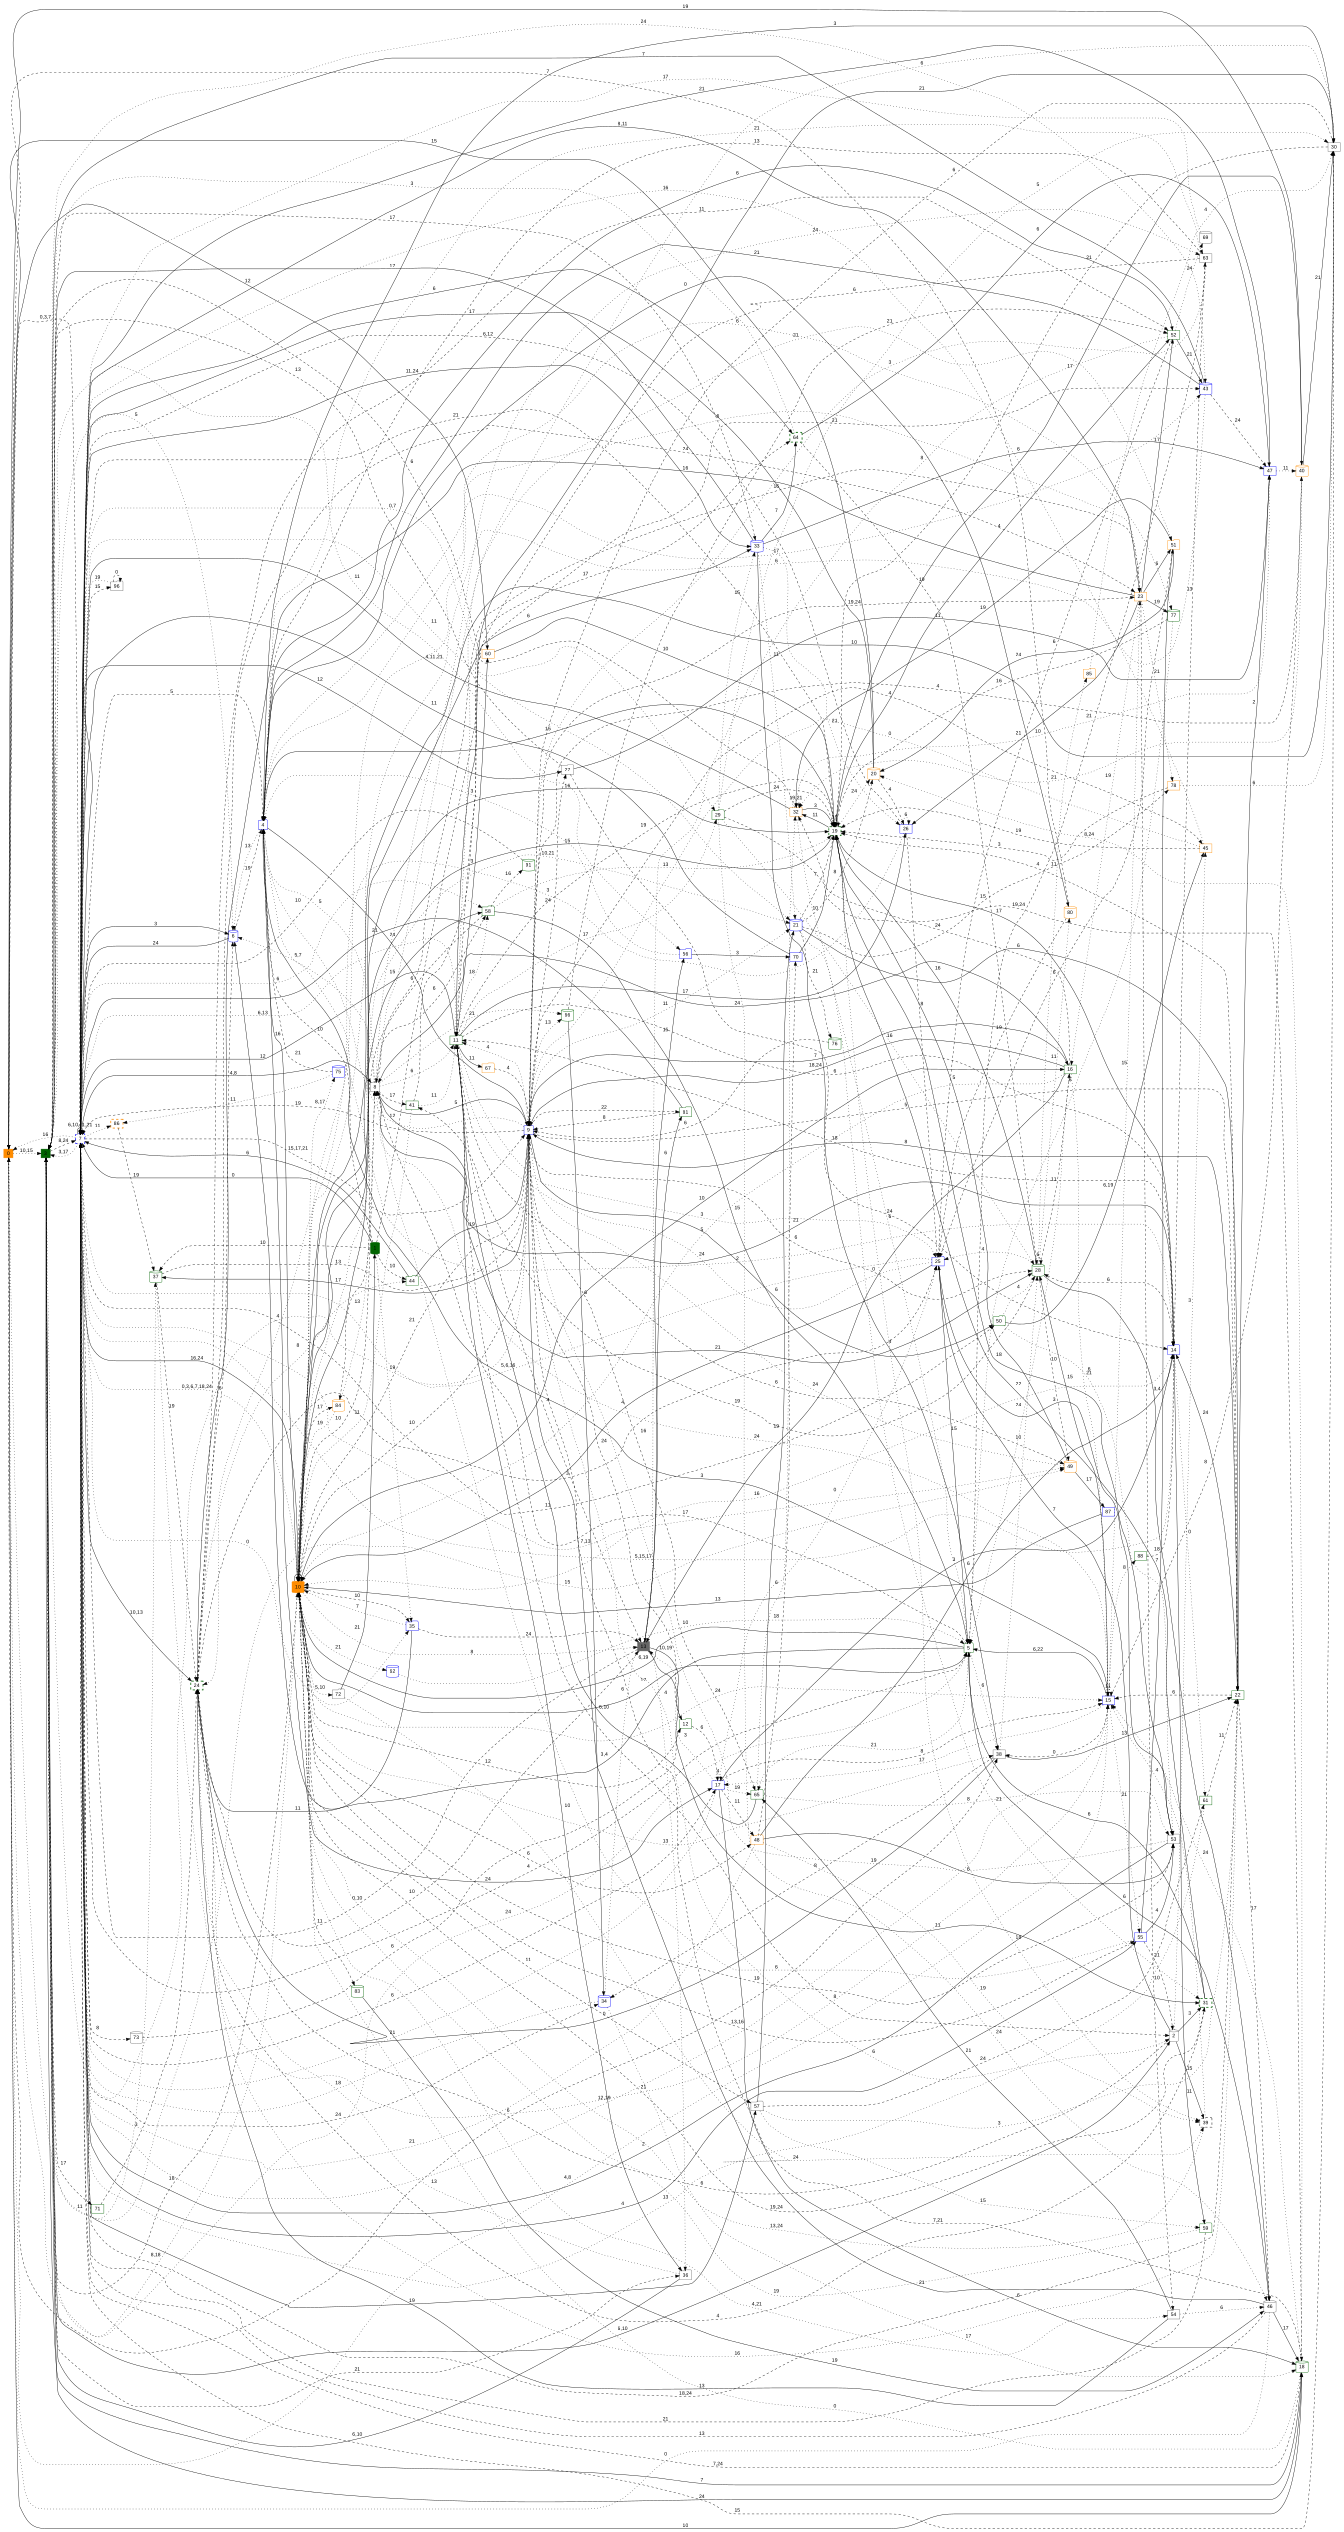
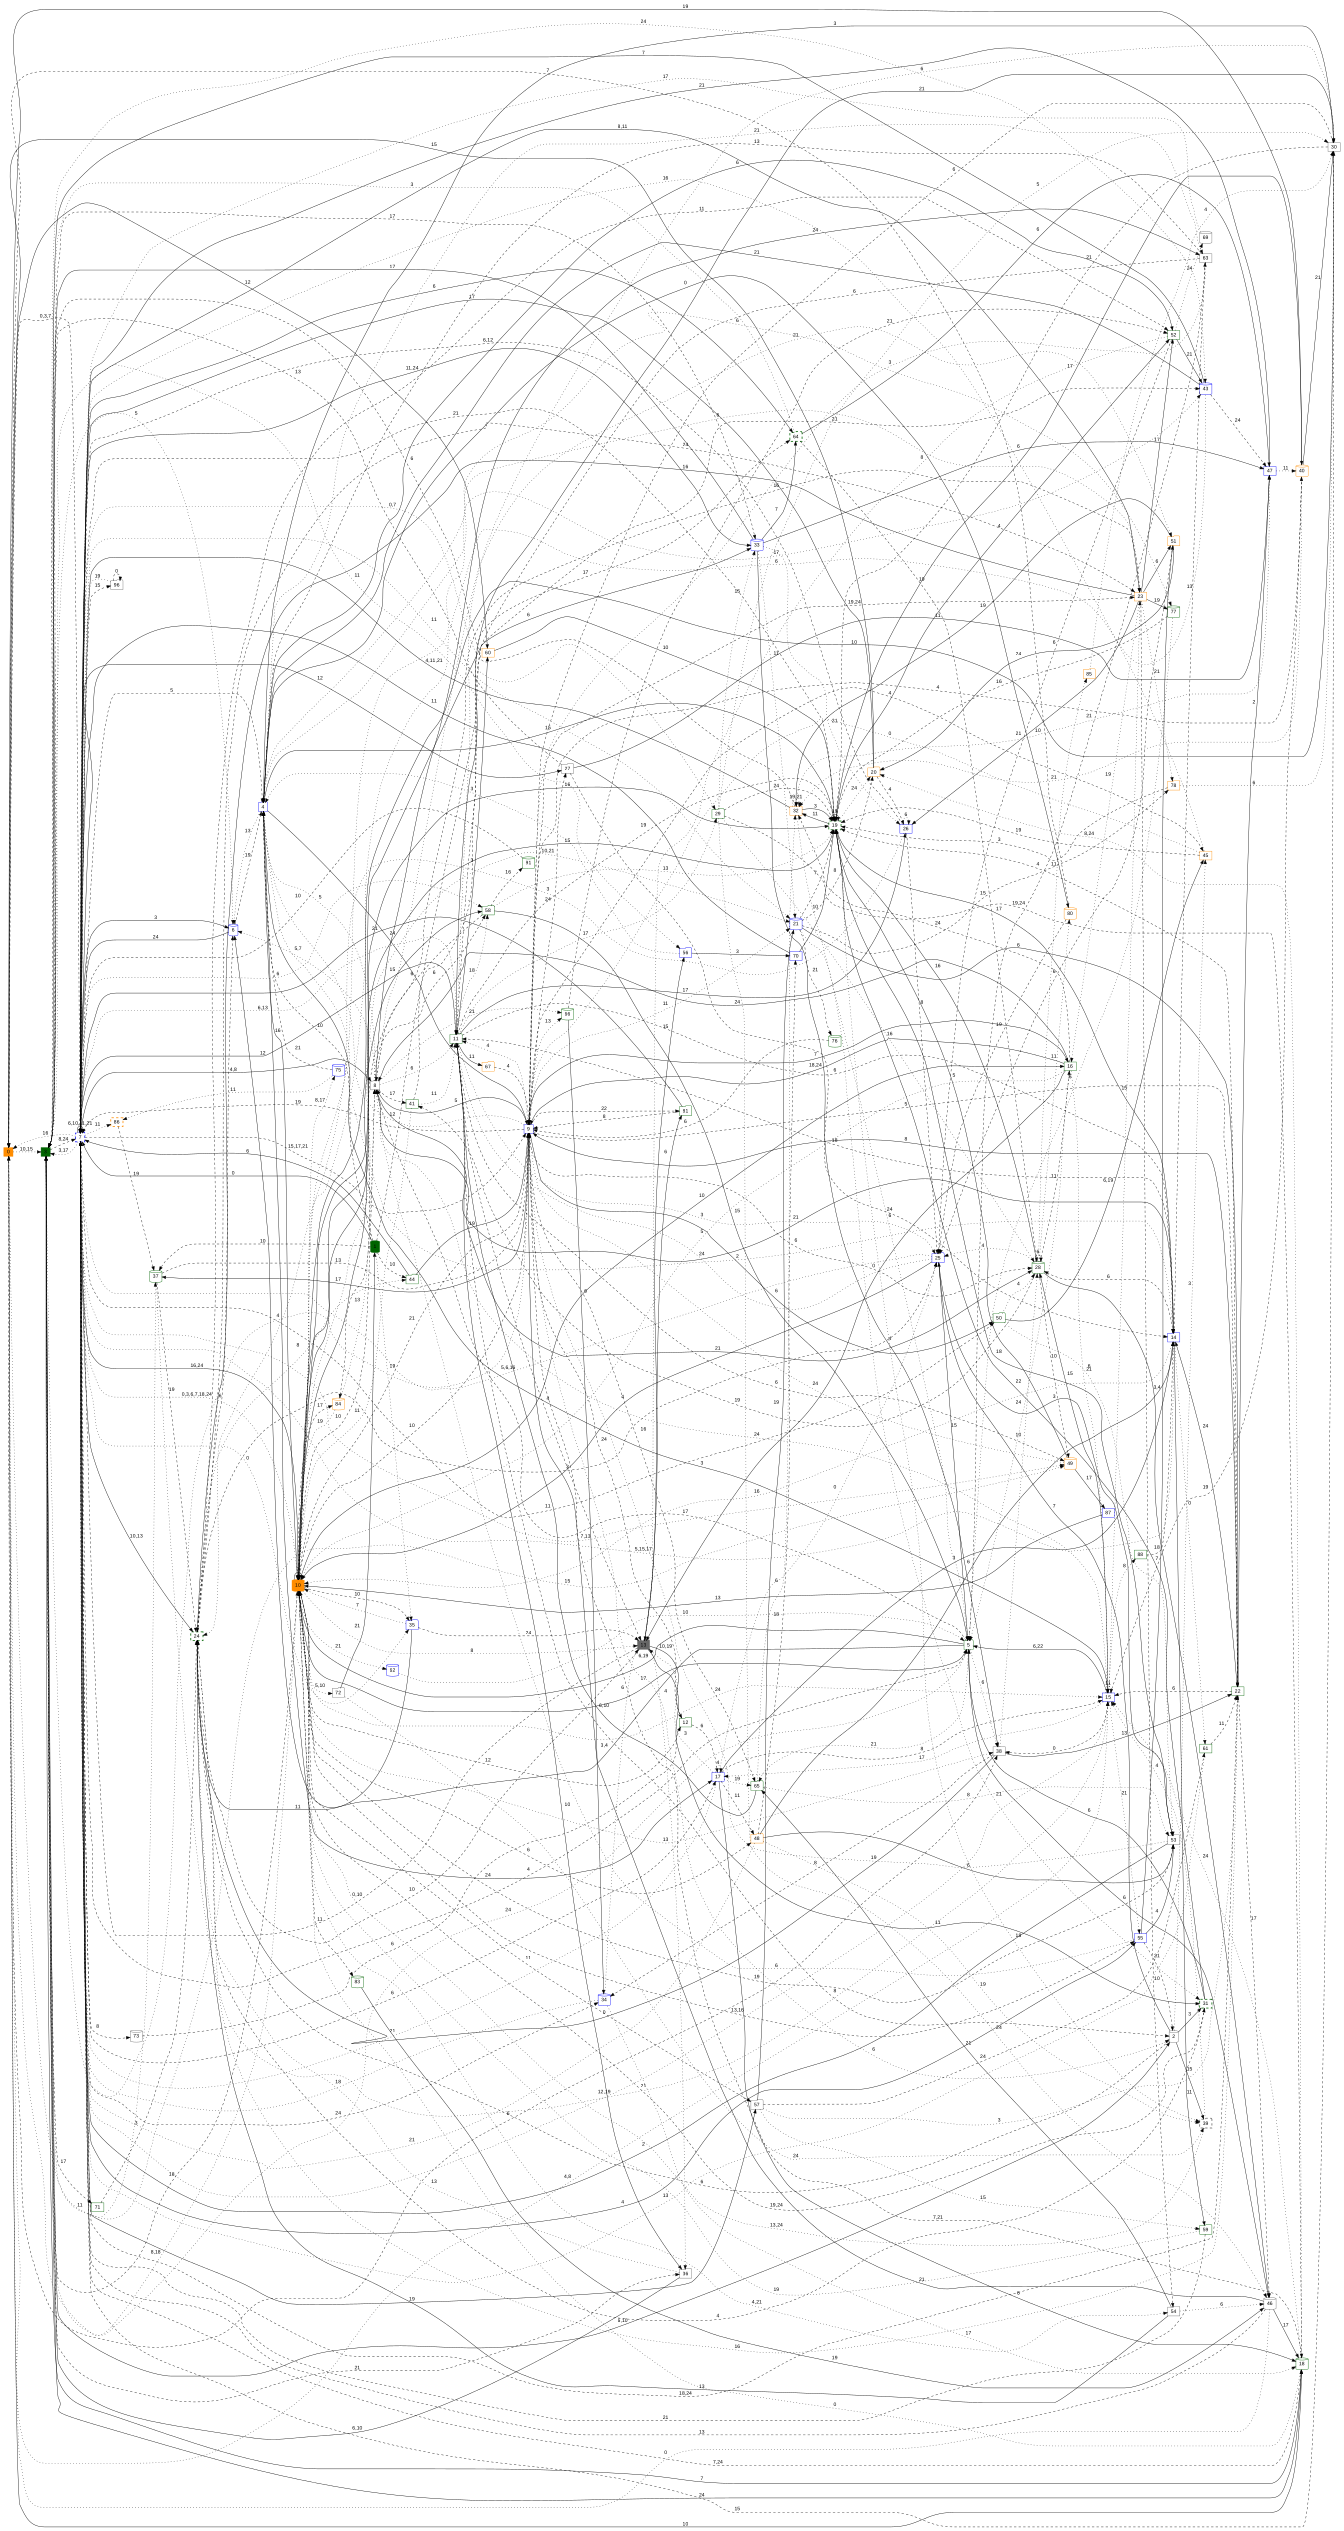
(518, 416) -> (537, 384)
(874, 774) -> (874, 772)
(1206, 1462) -> (1206, 1487)
